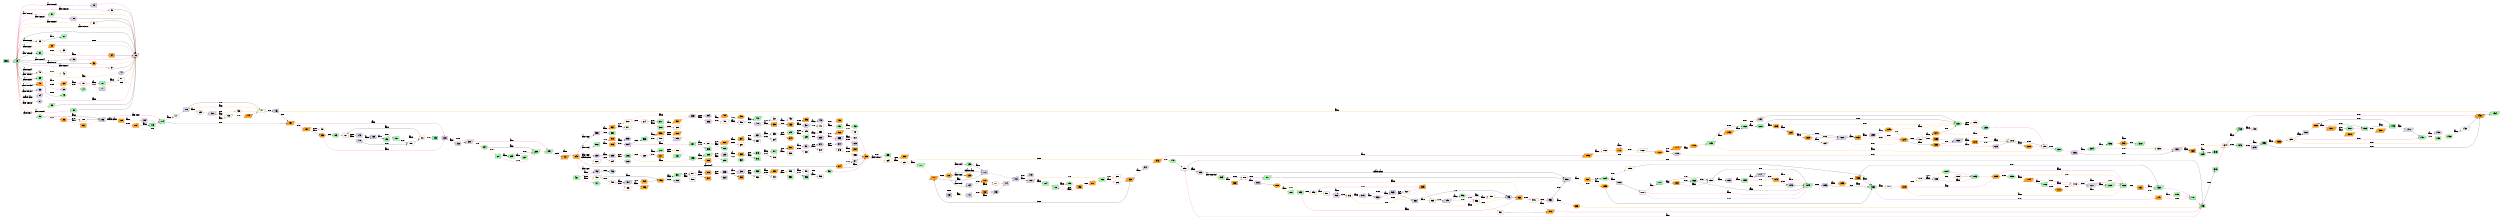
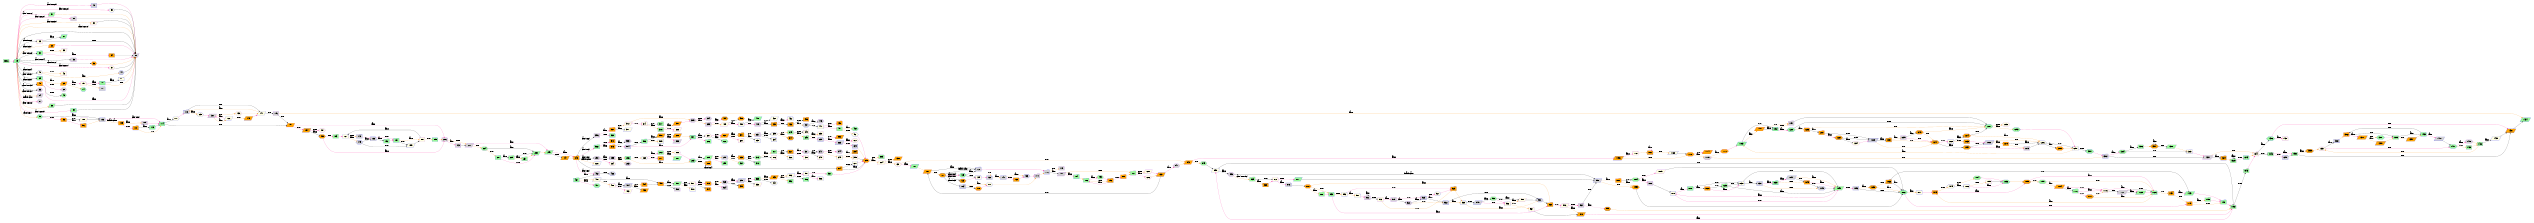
(876, 157) -> (873, 161)
none -> (978, 177)
